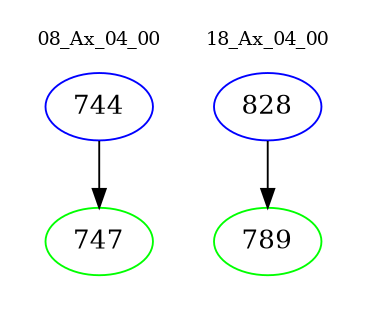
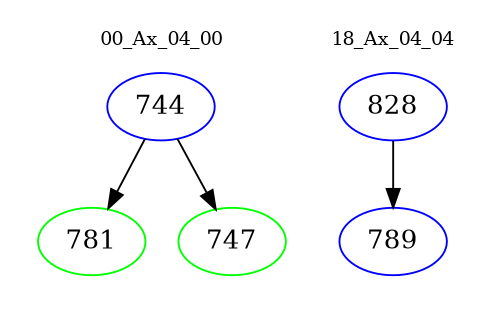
(99, 40) -> (162, 40)
(268, 40) -> (393, 40)
none -> (92, 242)
(268, 242) -> (393, 242)
